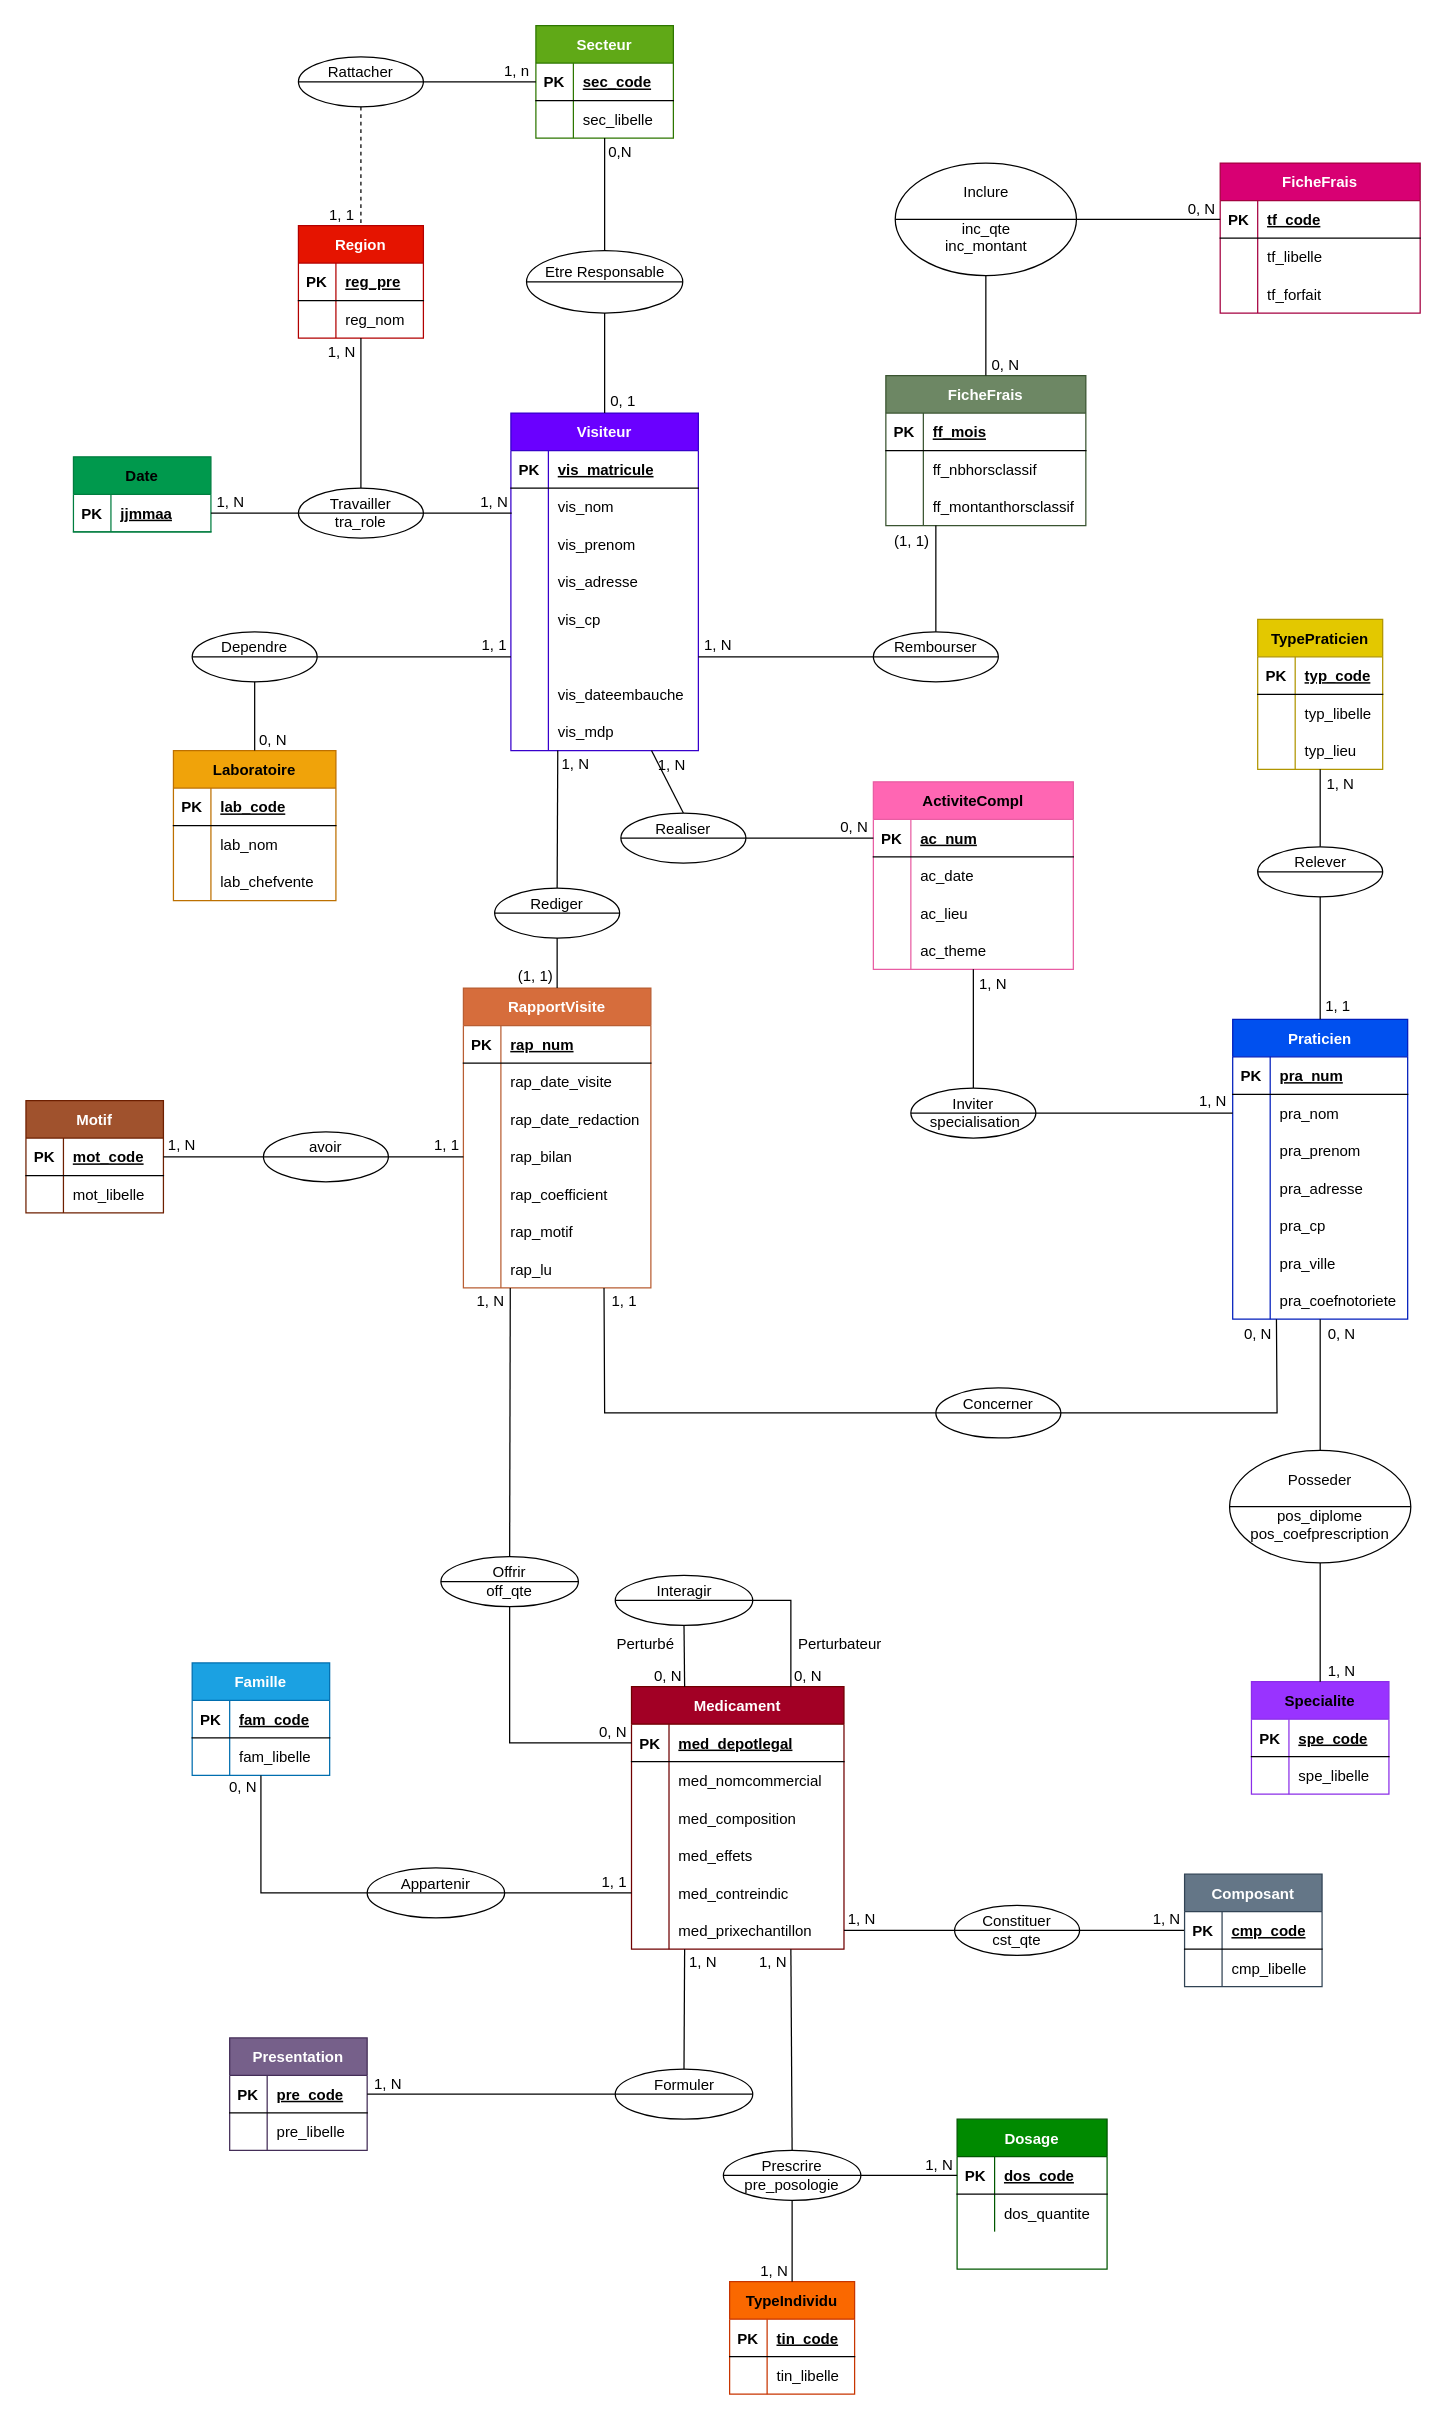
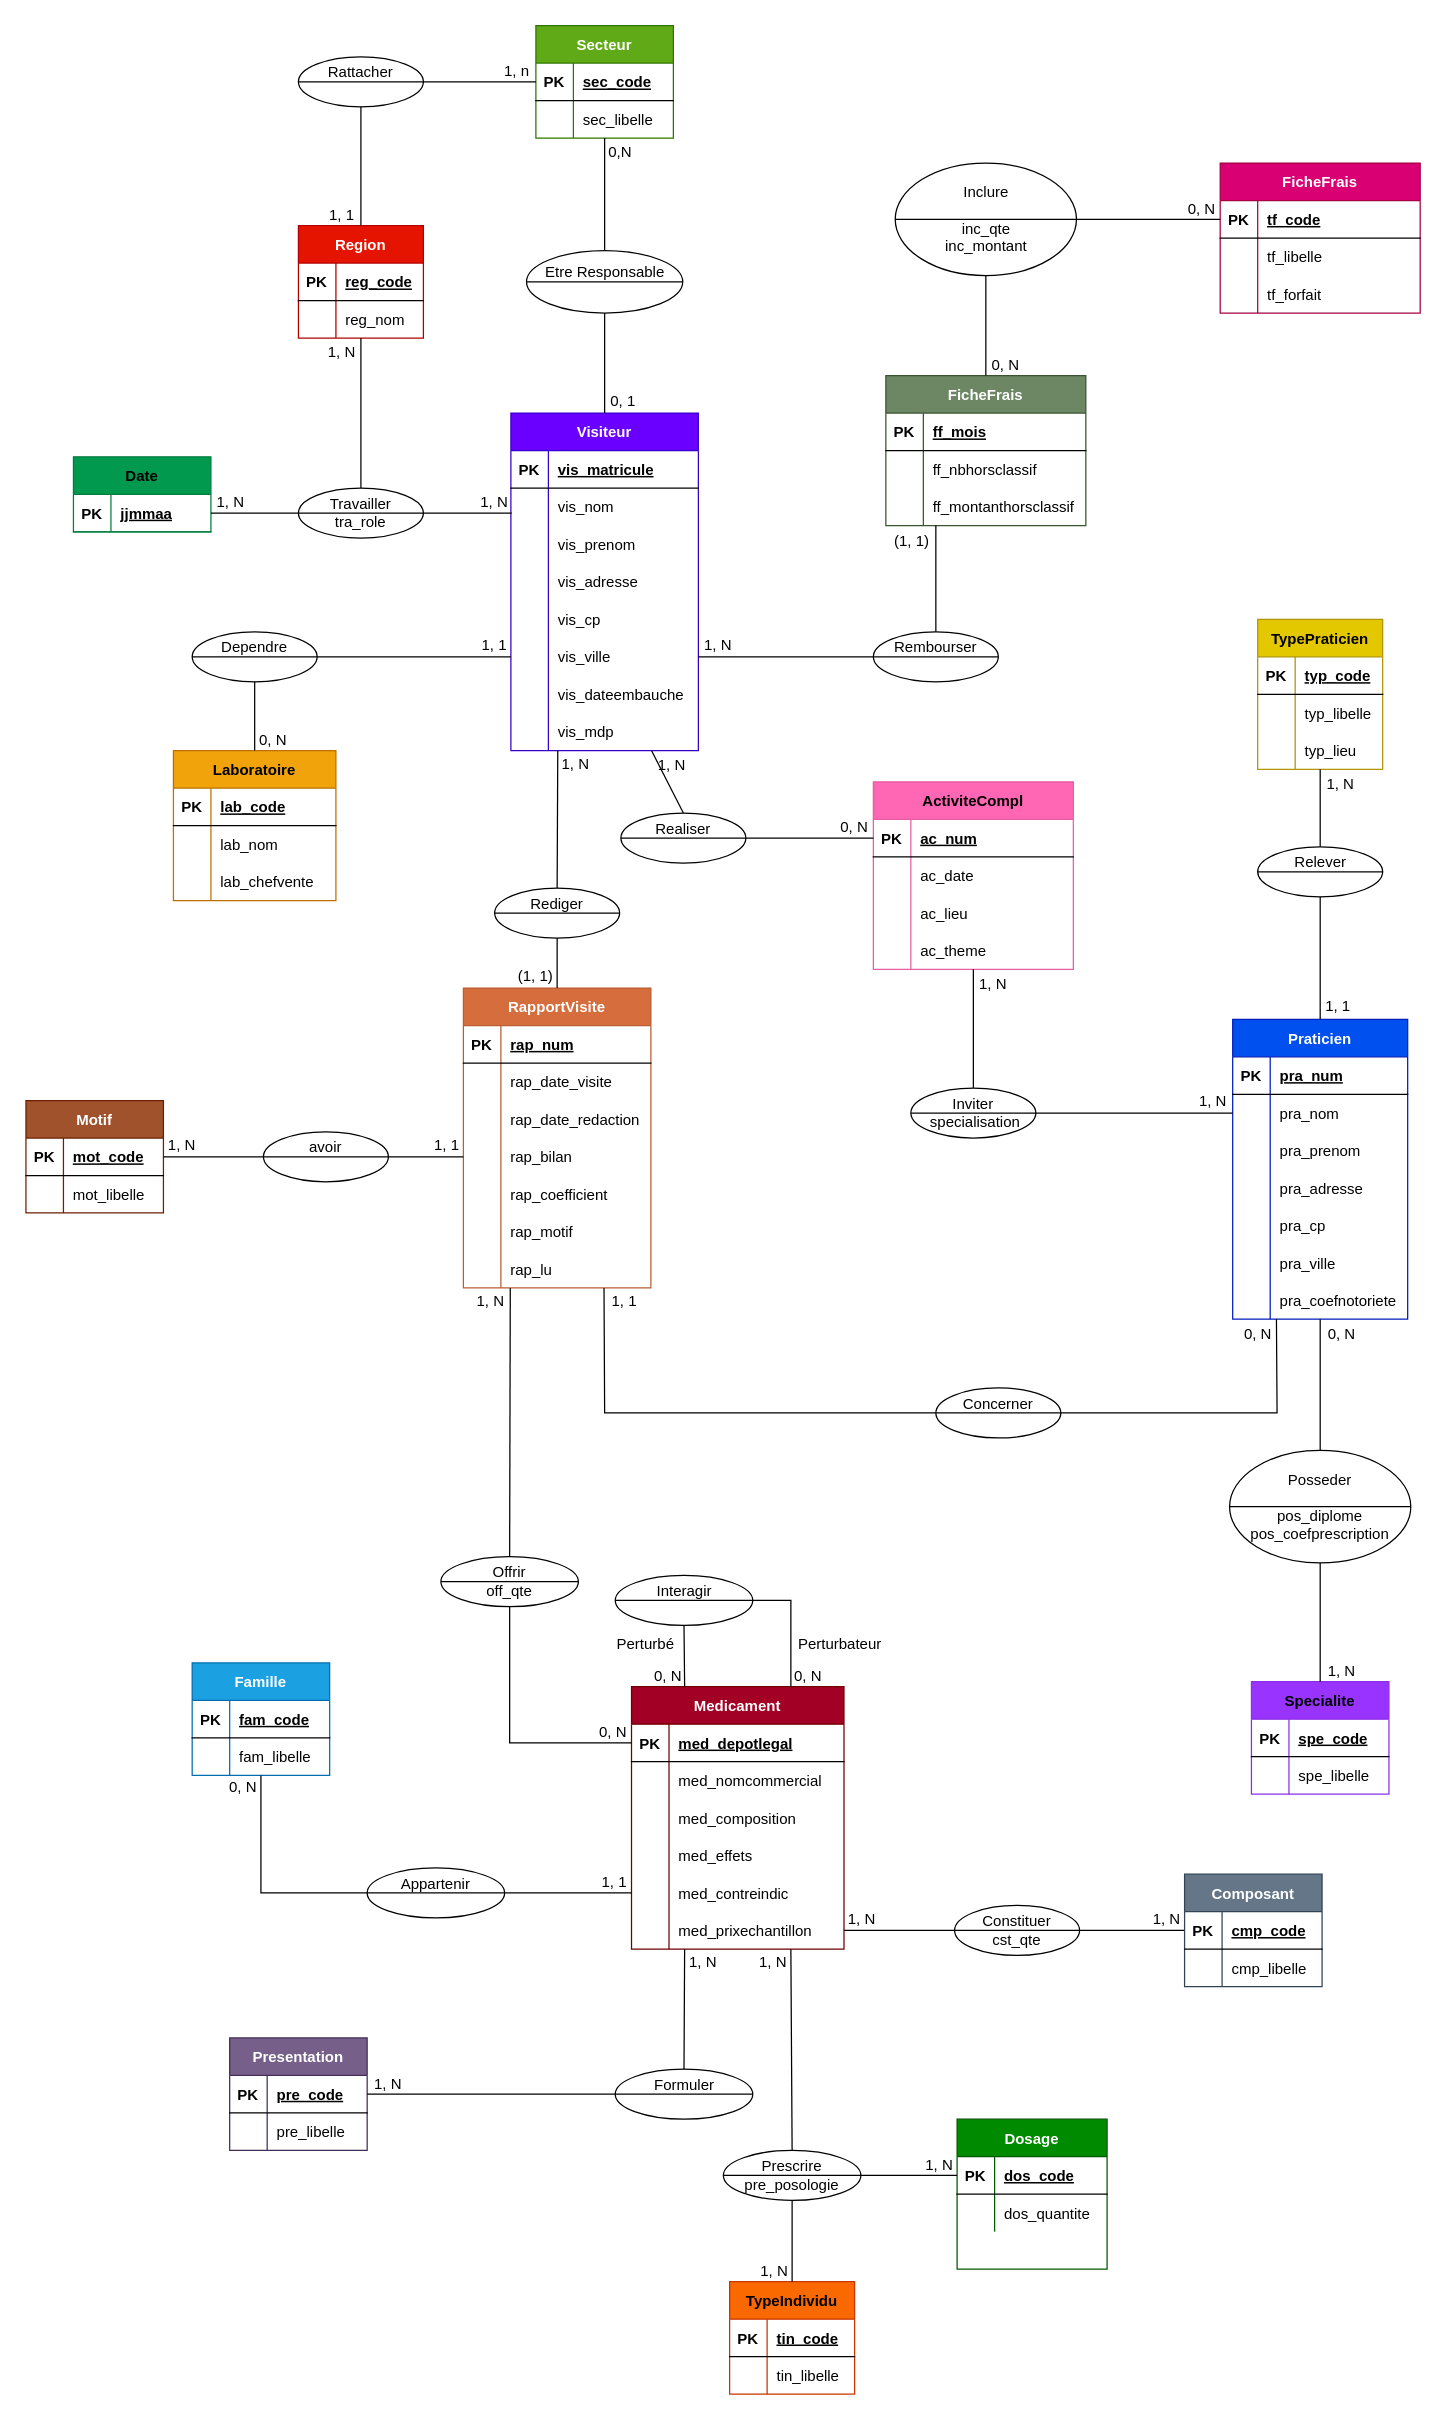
(361, 167) -> (361, 167)
(374, 283) -> (379, 283)
none -> (623, 657)
